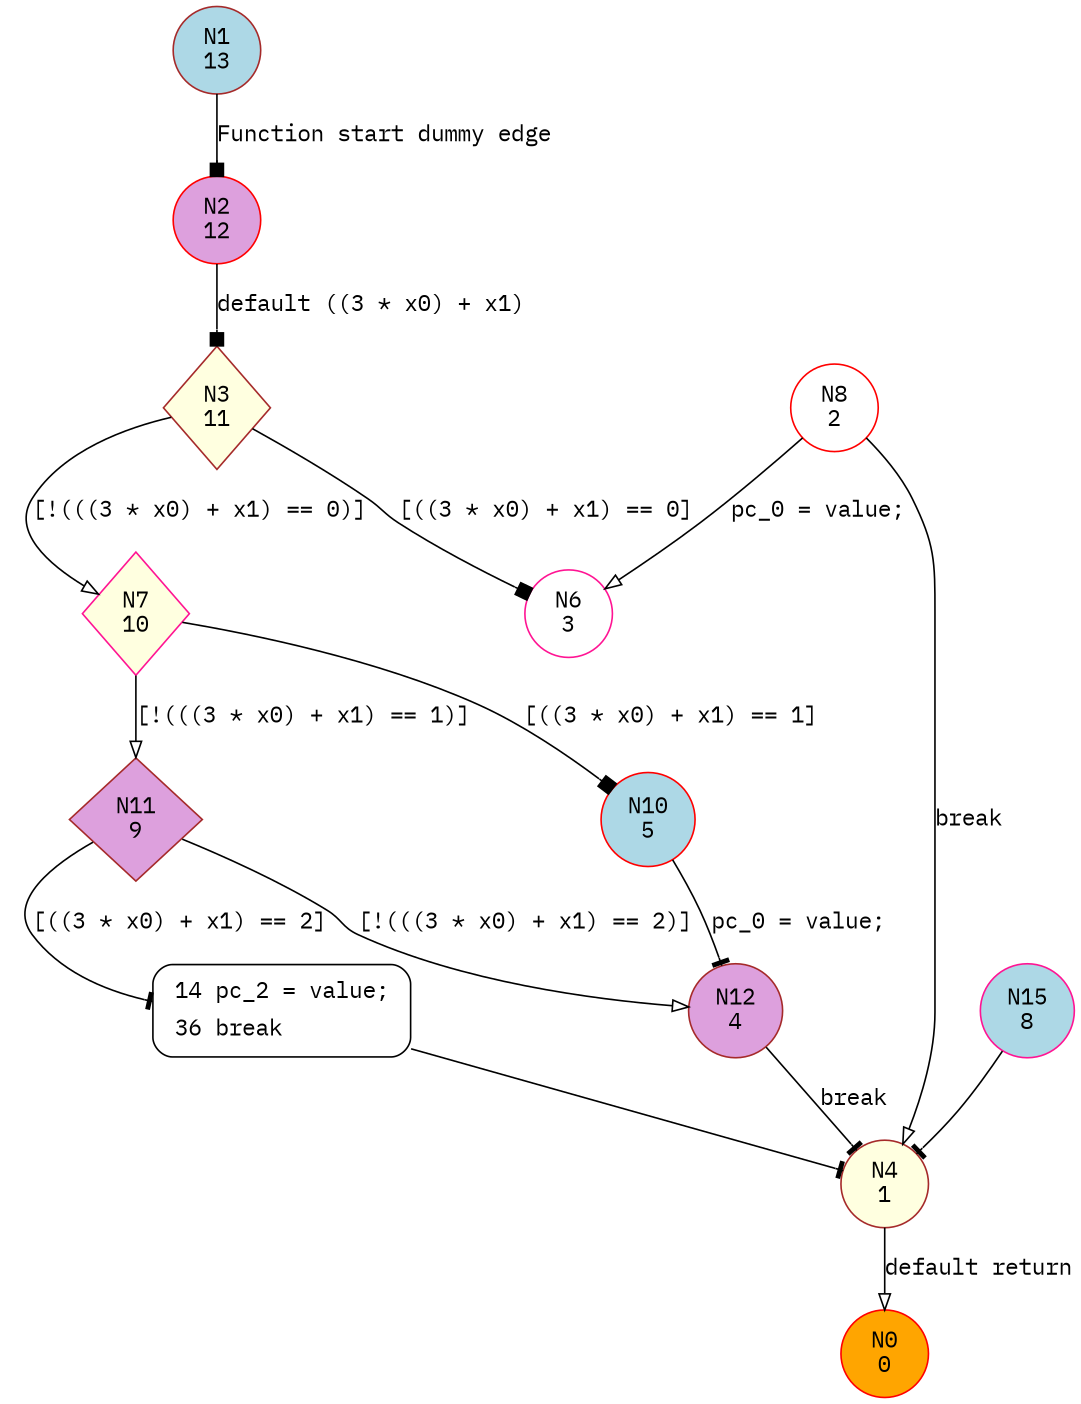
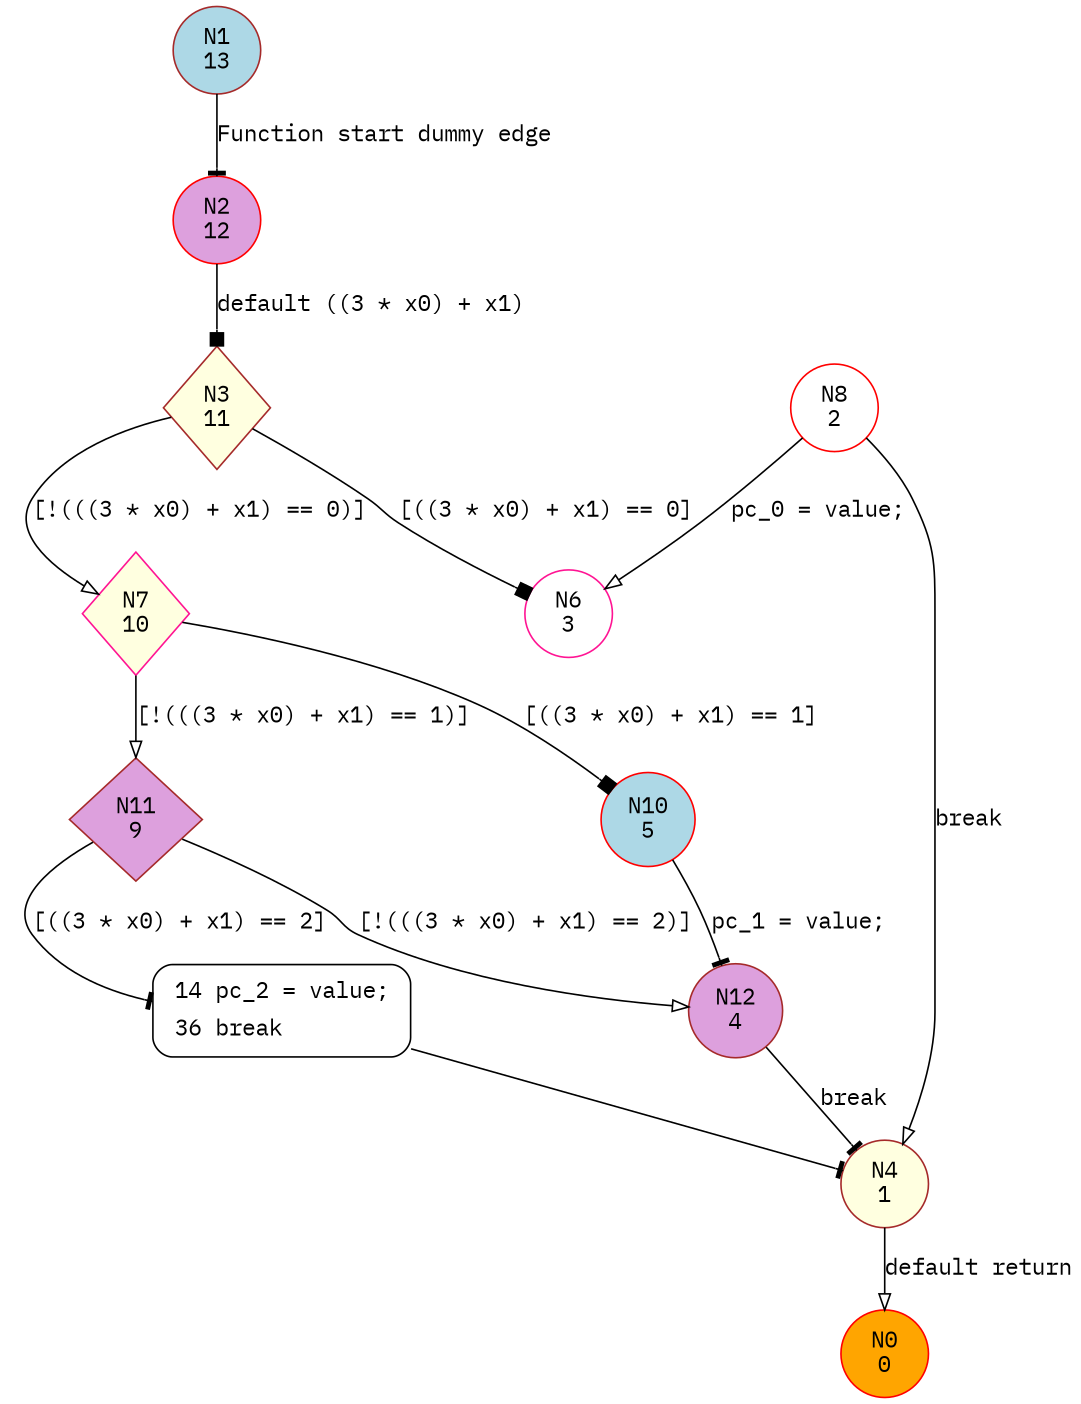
(217, 131) -> (217, 131)
(799, 922) -> (799, 922)
(1027, 1011) -> none
